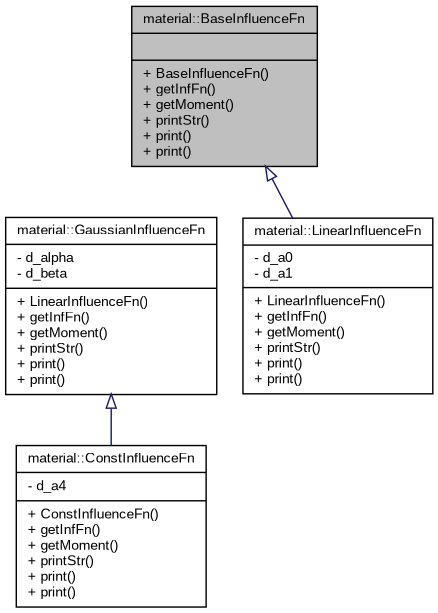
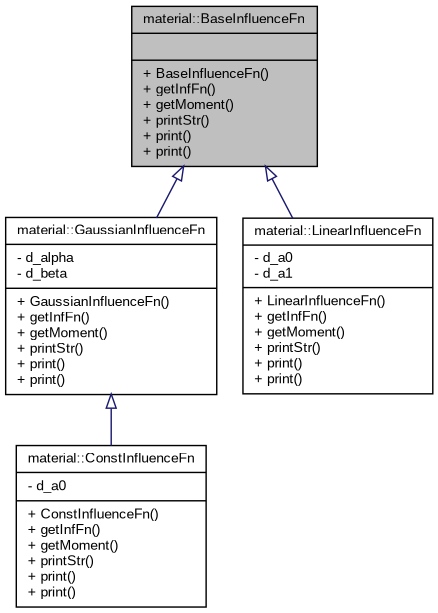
none -> (167, 198)
(83, 302) -> (94, 302)
(47, 486) -> (47, 486)
